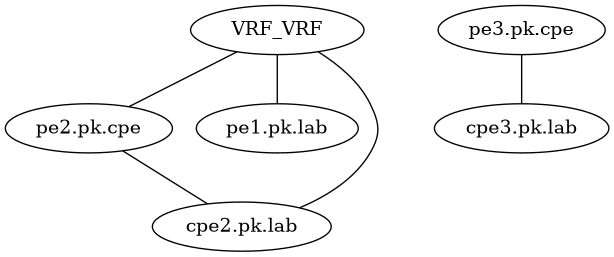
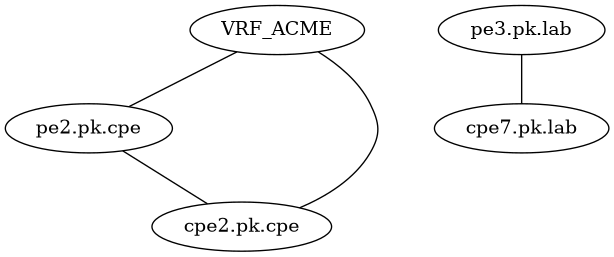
(277, 30) -> (277, 30)
(522, 30) -> (522, 30)
(277, 128) -> none
(522, 128) -> (522, 128)
(242, 227) -> (242, 227)
